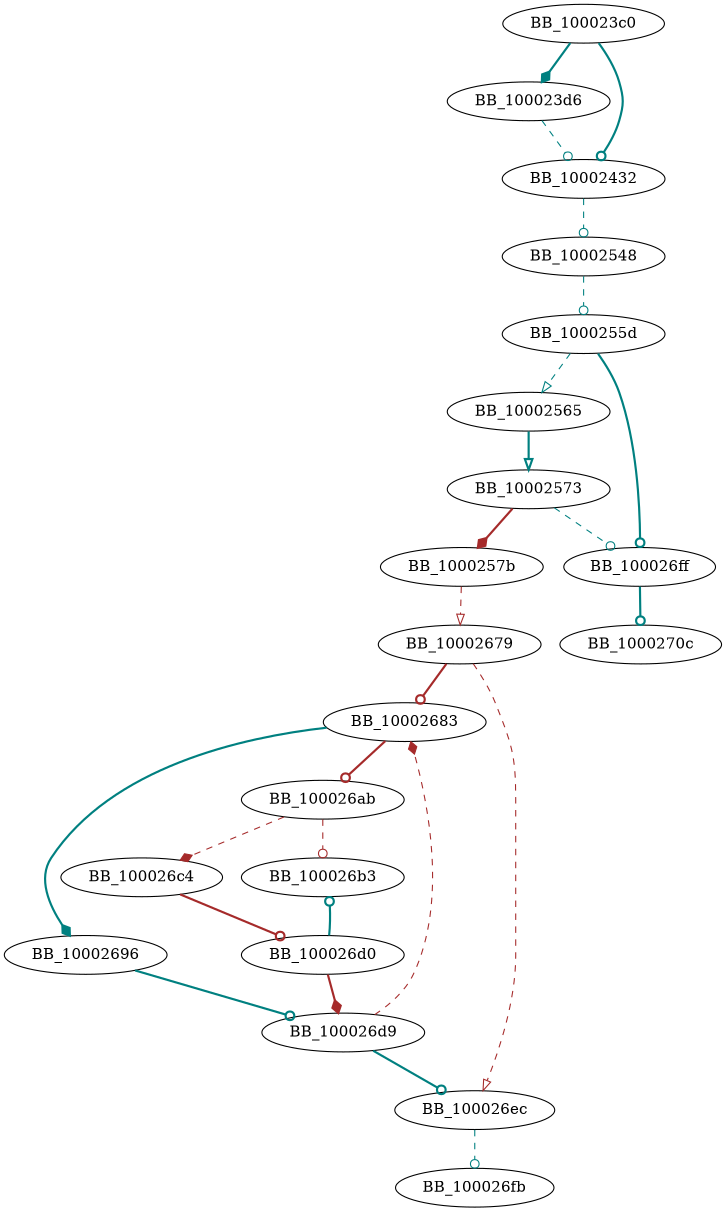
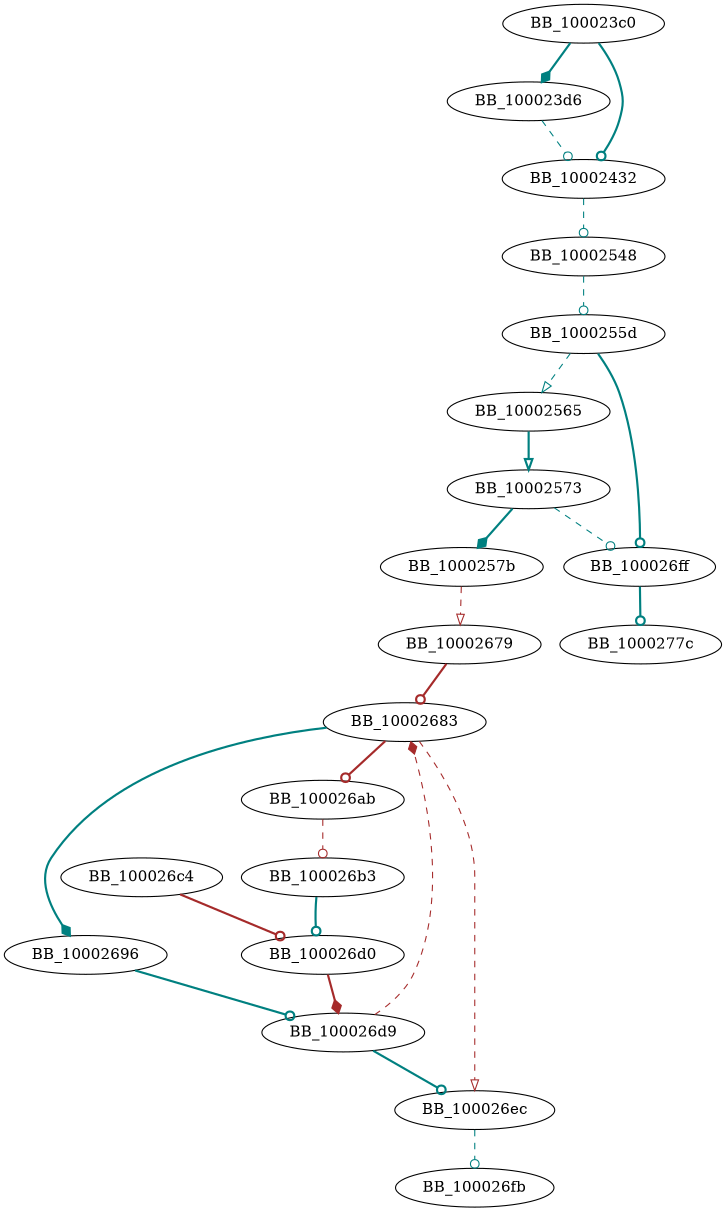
(499, 523) -> (499, 523)
(641, 645) -> (641, 645)
(238, 836) -> none
(516, 870) -> (475, 904)
(330, 921) -> (316, 912)
